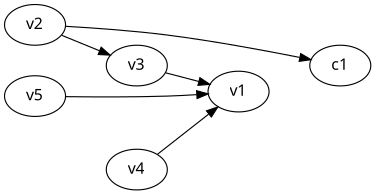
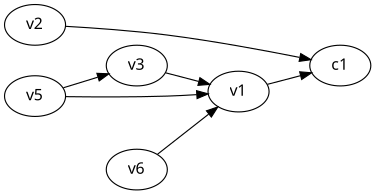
(81, 43) -> (81, 82)
none -> (284, 80)
(137, 170) -> (137, 170)
